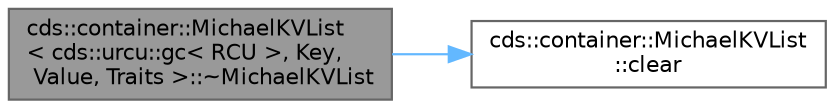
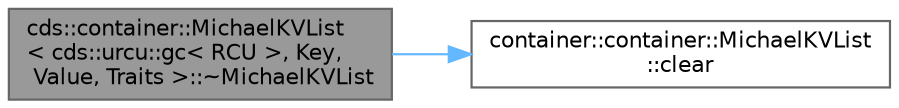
(649, 54) -> (681, 54)
